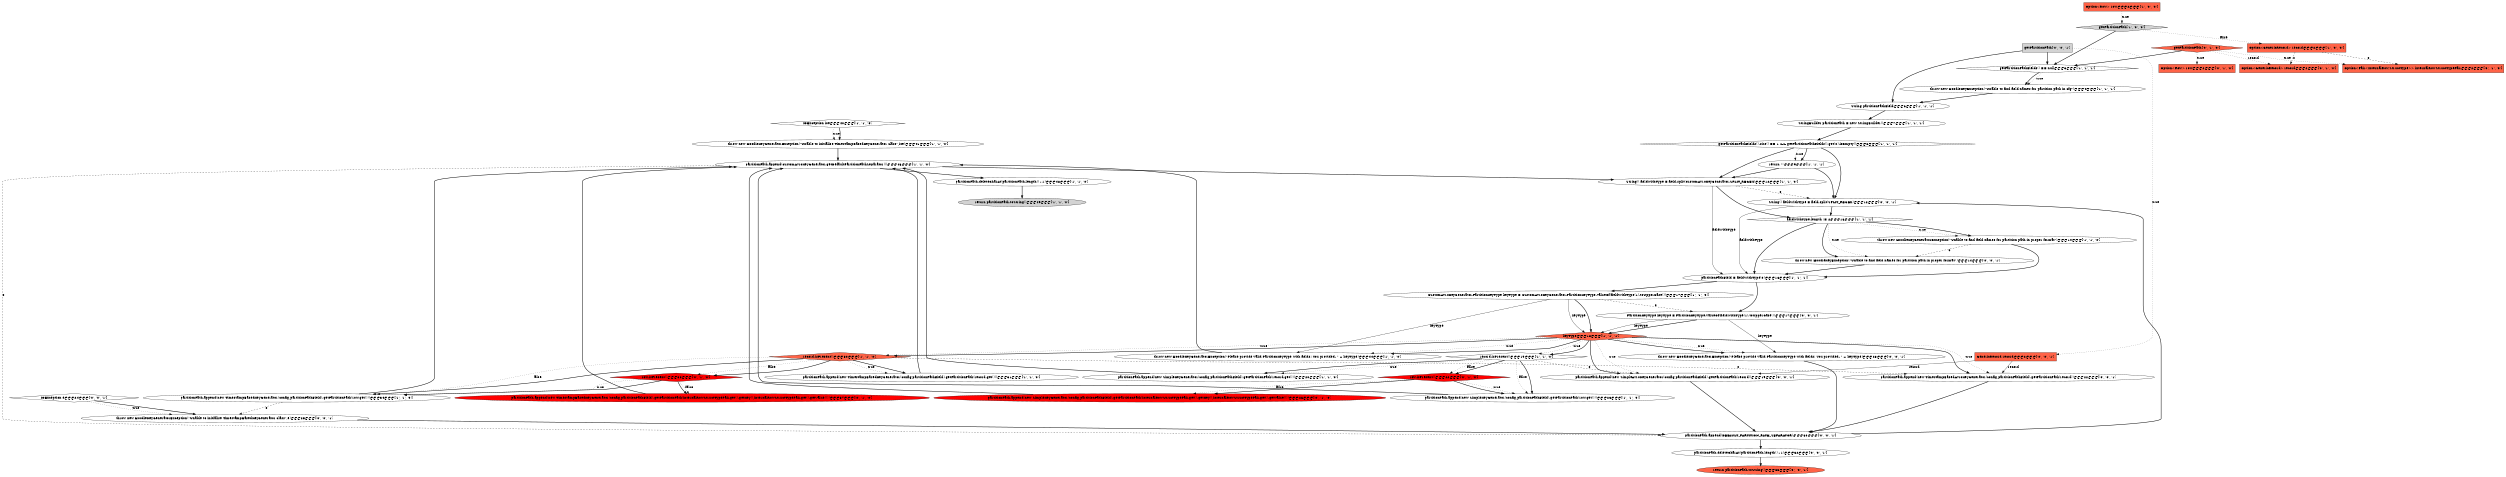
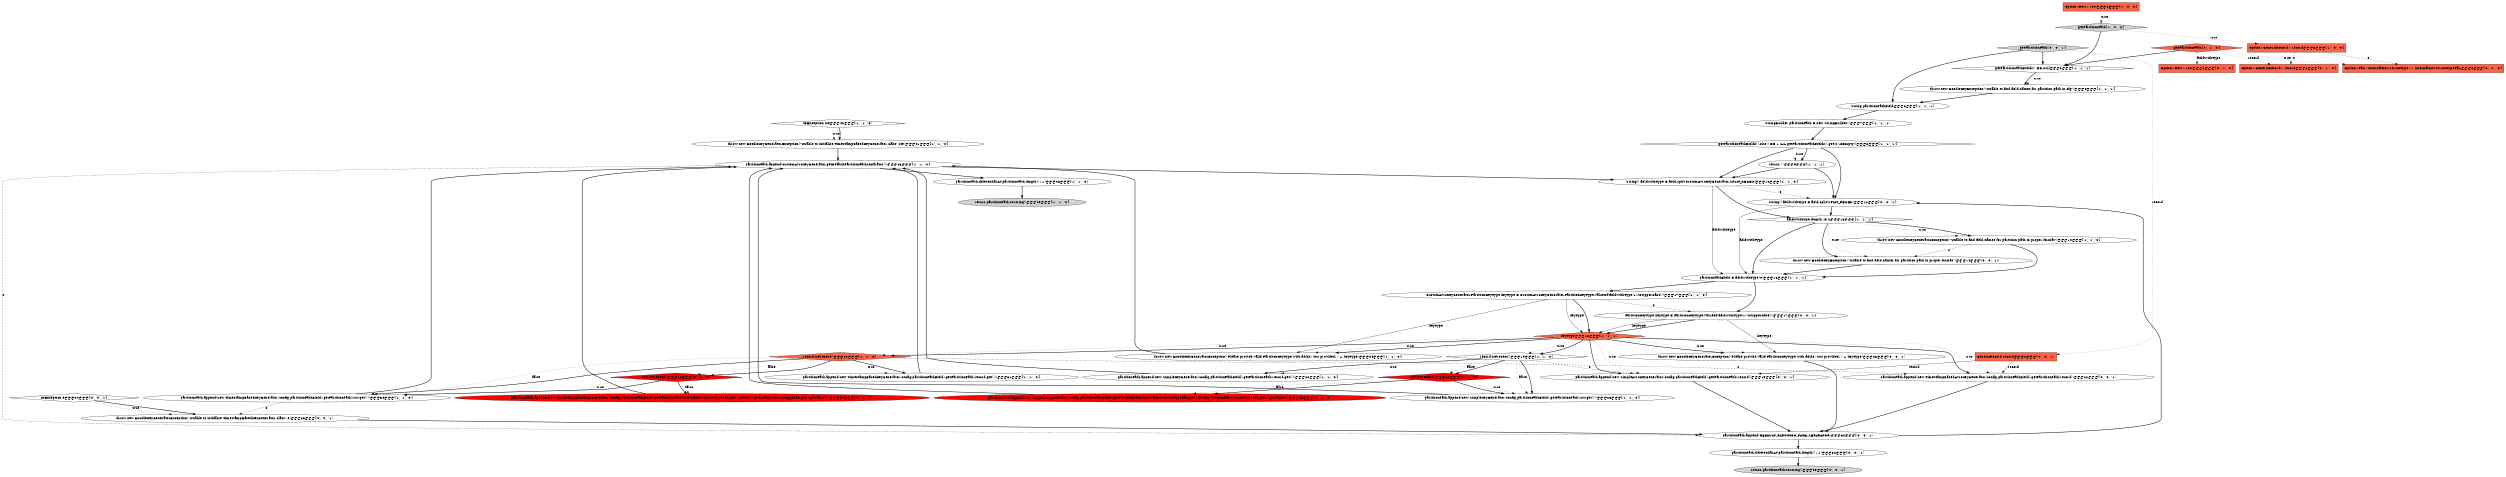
(2224, 38) -> (2214, 38)
(2047, 48) -> (2043, 48)
(2201, 58) -> (2209, 58)
(2156, 202) -> (2158, 202)
(1761, 470) -> (1798, 470)
